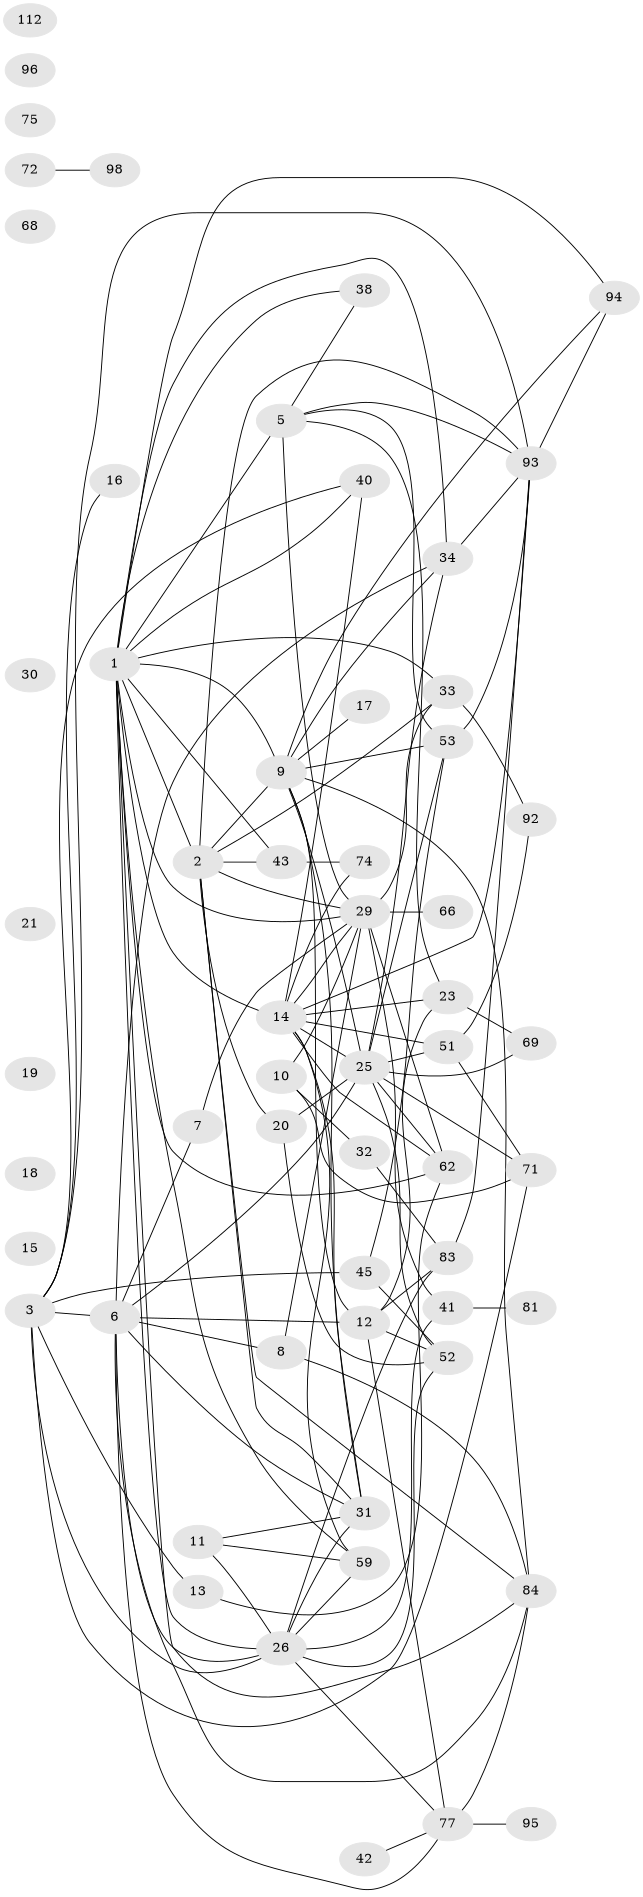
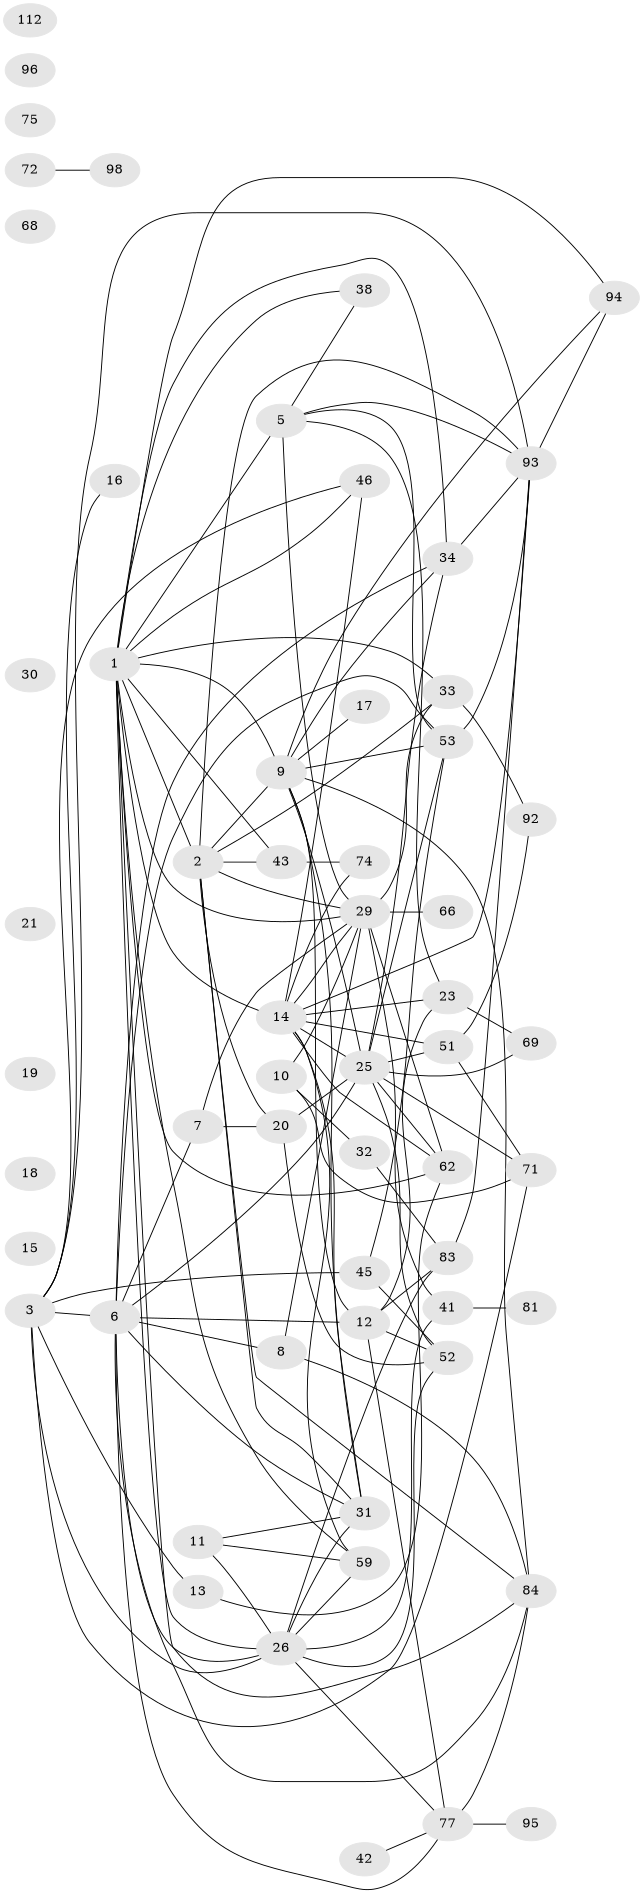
(365, 481) -> (365, 481)
none -> (157, 892)
none -> (240, 1127)
